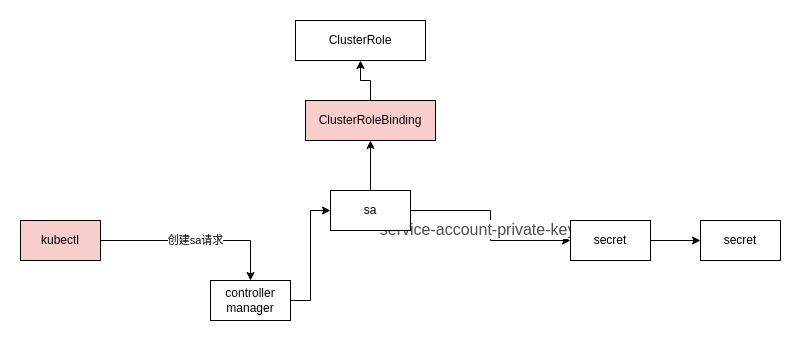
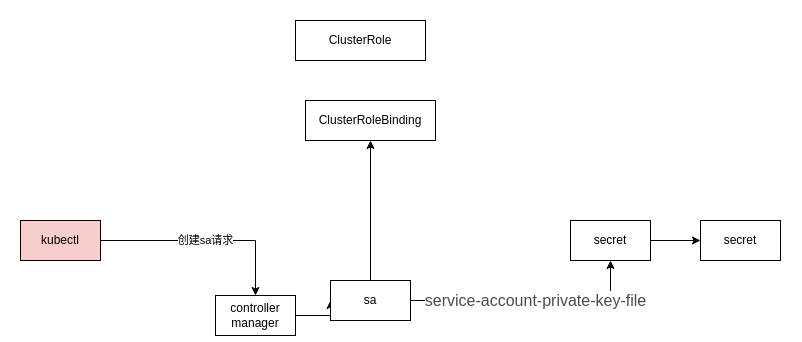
(370, 81) -> none
(371, 121) -> (371, 121)
(371, 211) -> (371, 301)
(251, 301) -> (256, 316)
